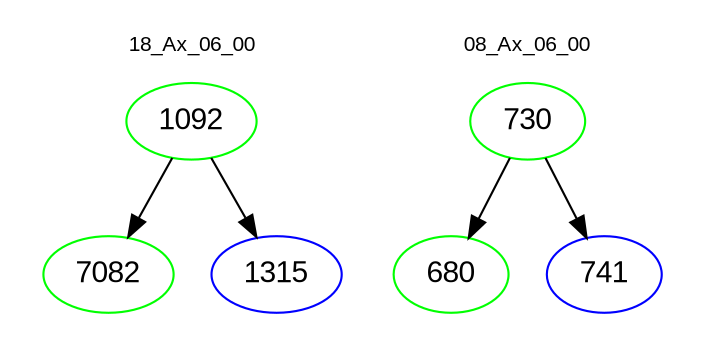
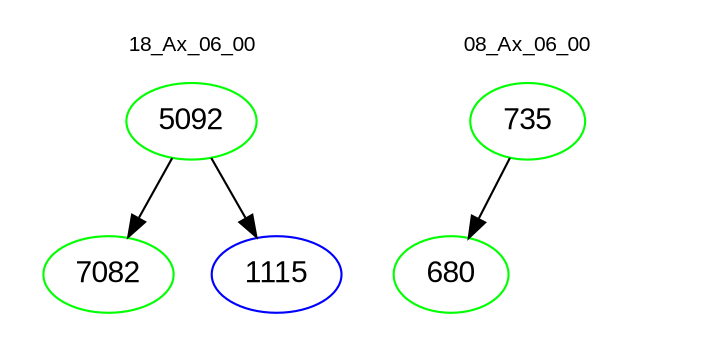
(192, 121) -> (192, 121)
(528, 121) -> (528, 121)
(277, 274) -> (277, 274)
(604, 274) -> none
